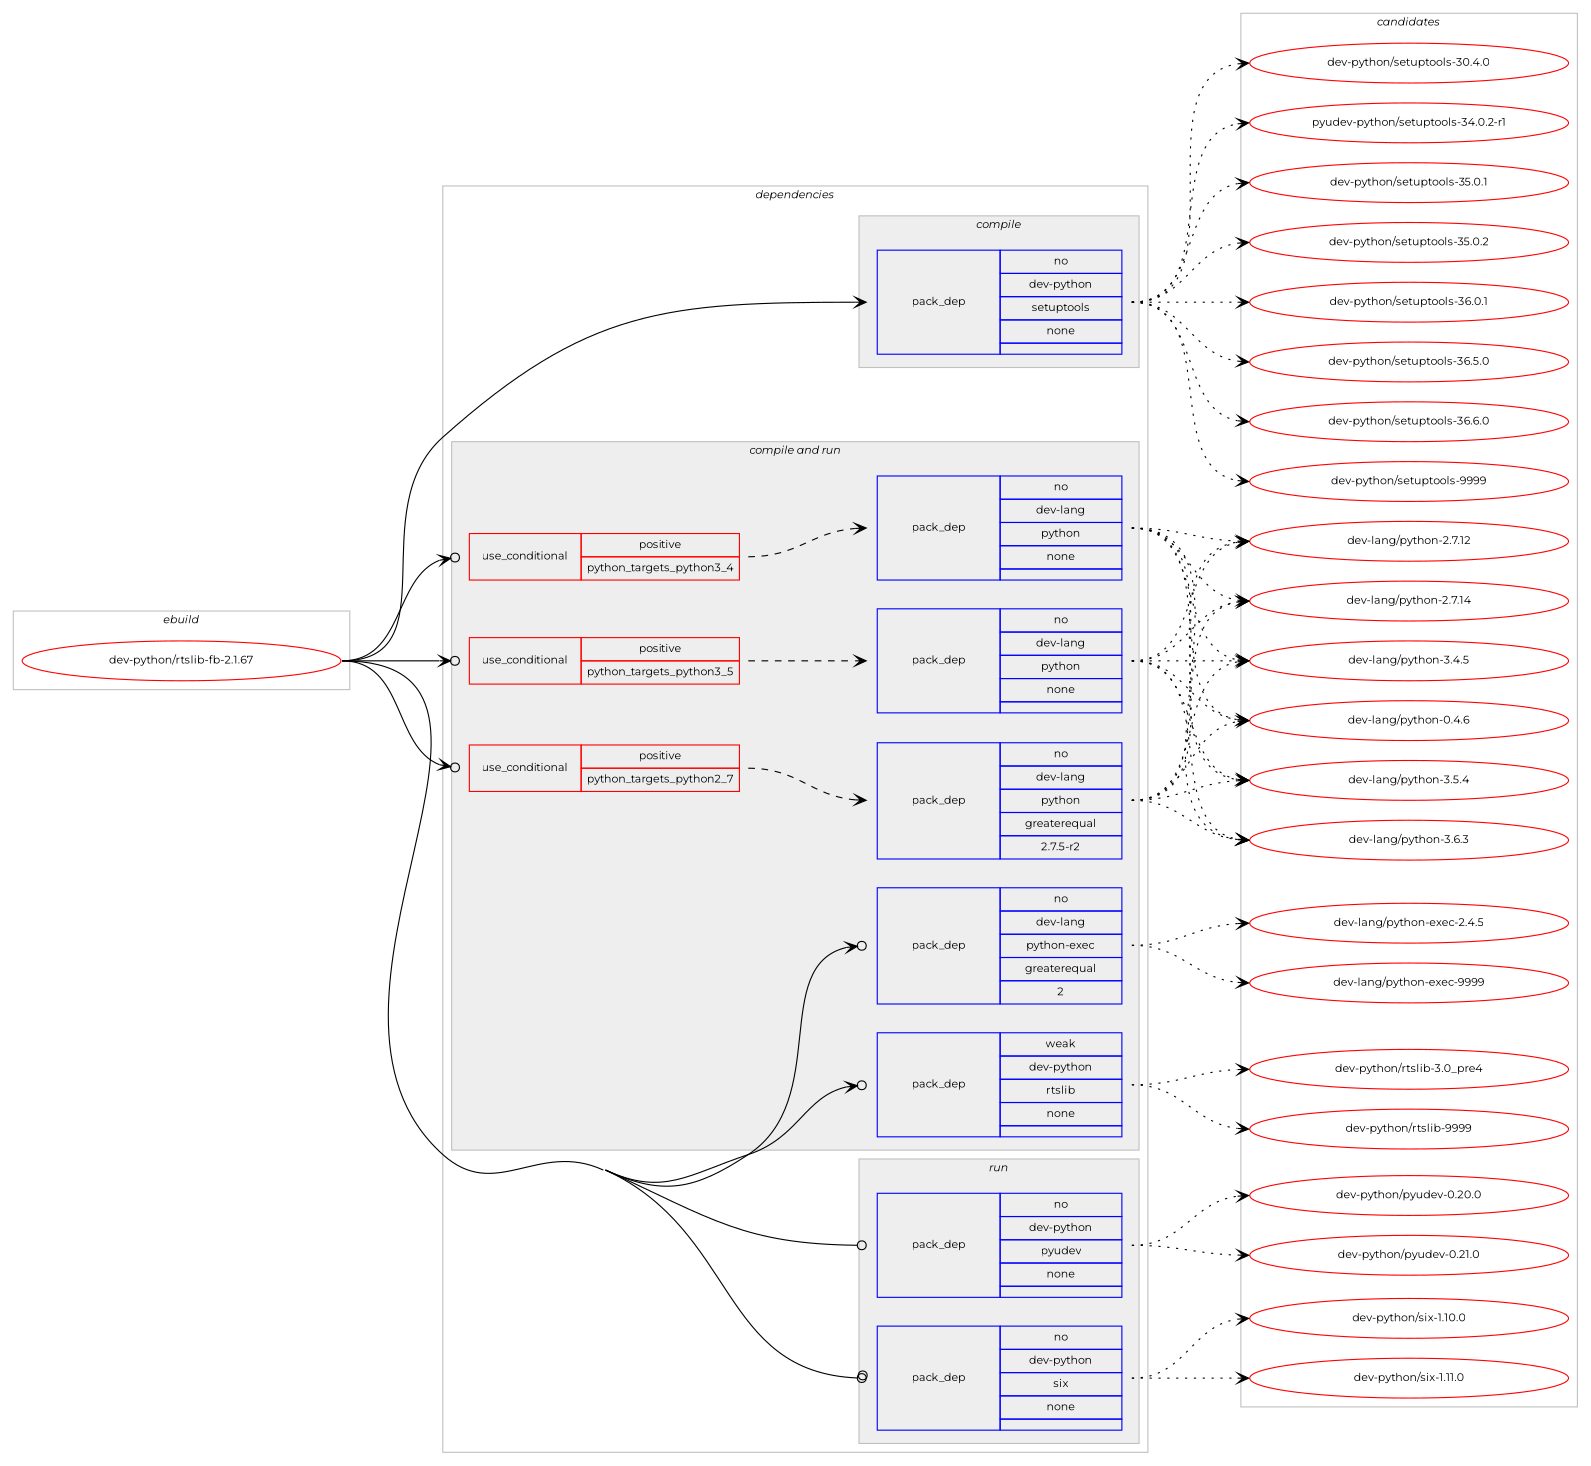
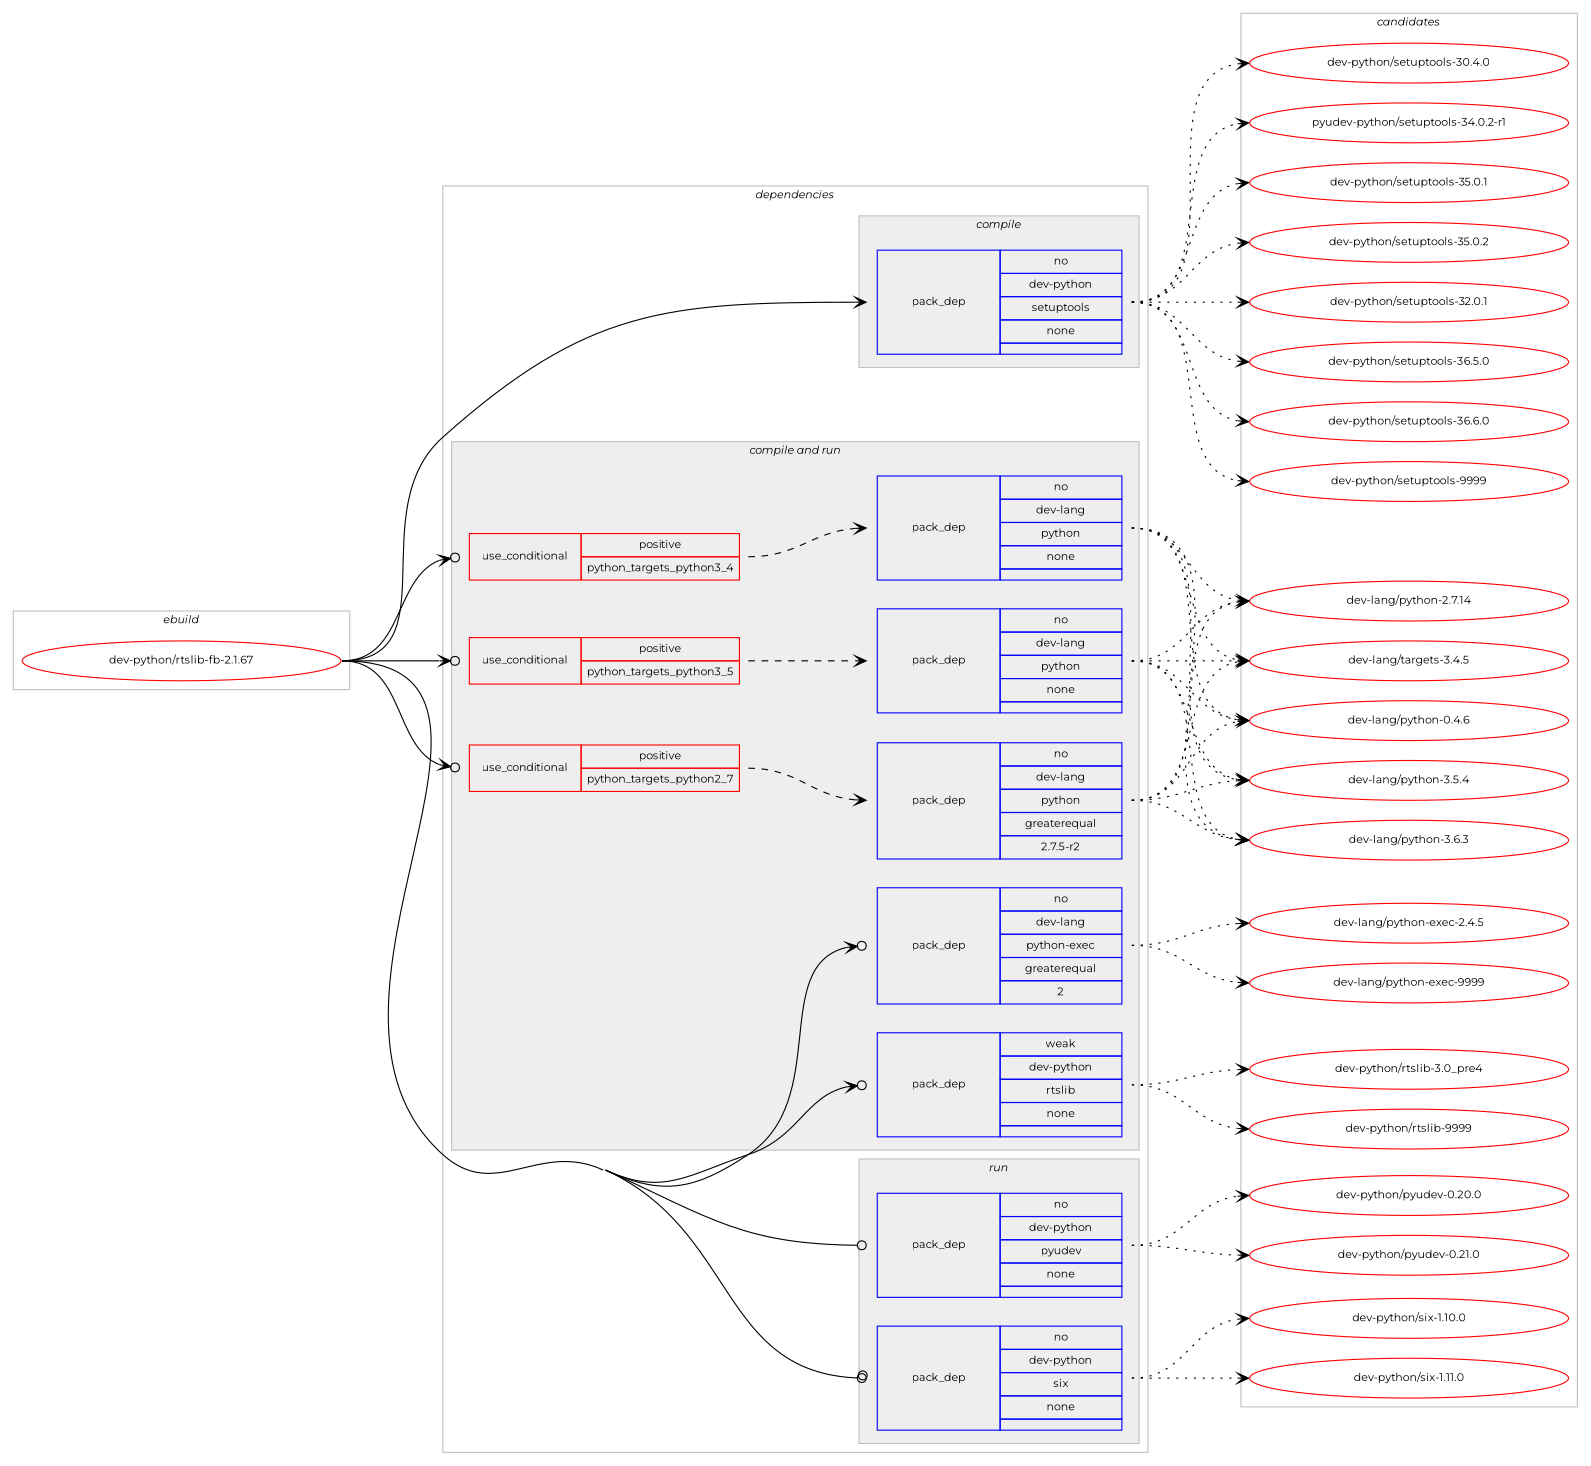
(1409, 302) -> (1409, 302)
(1409, 541) -> none
(1409, 661) -> (1409, 661)
